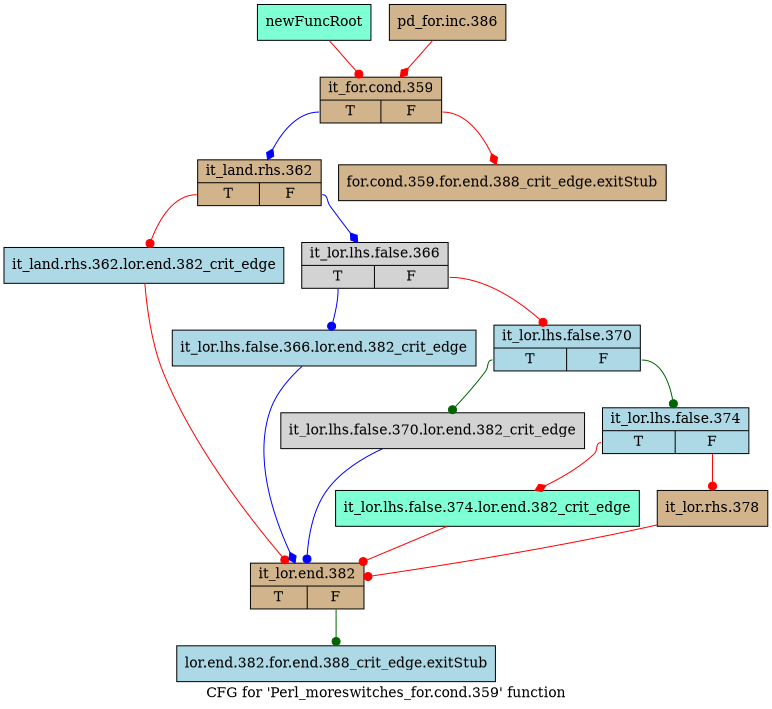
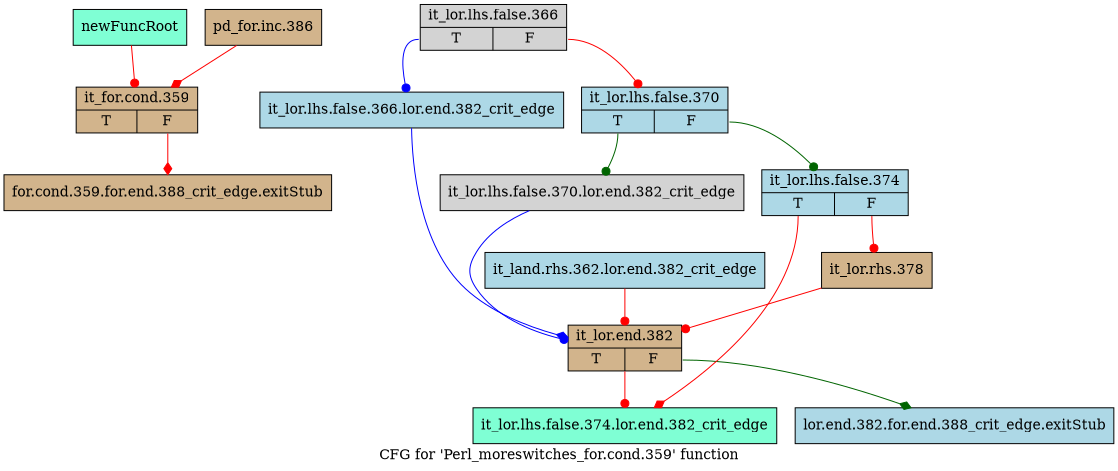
(259, 183) -> none
(407, 543) -> (625, 385)
(336, 623) -> (793, 373)
